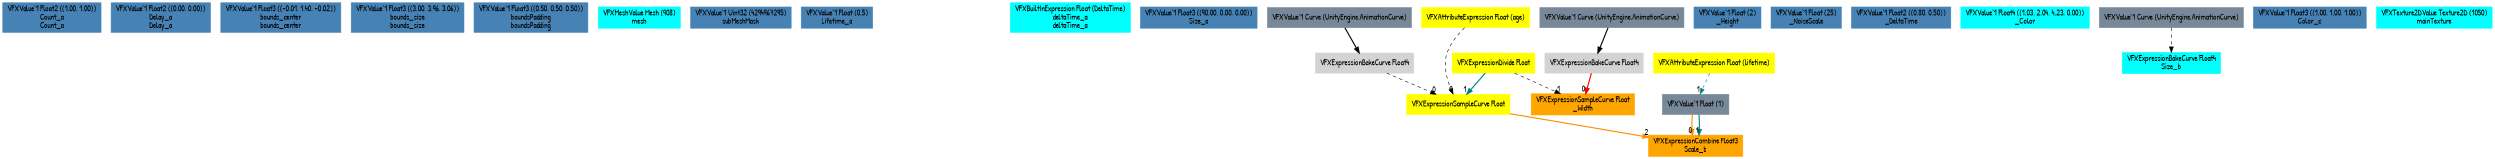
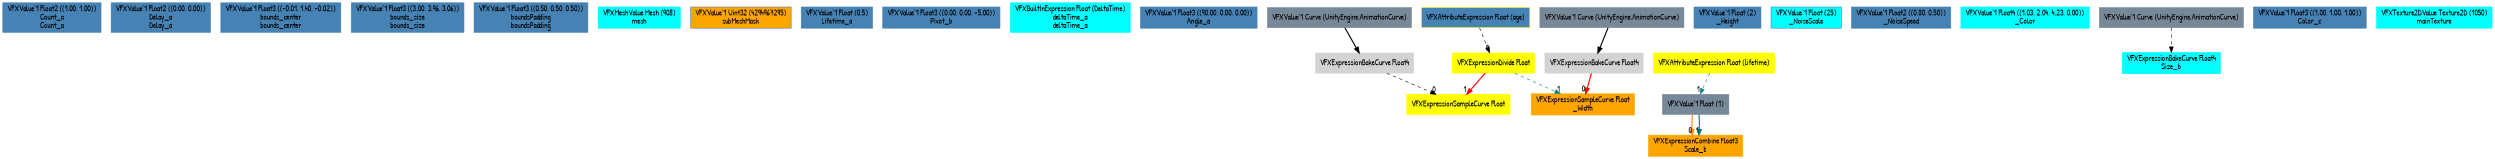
(741, 18) -> (741, 18)
none -> (941, 18)
(1199, 18) -> (1199, 18)
(1476, 18) -> (1476, 18)
(1806, 18) -> (1806, 18)
(1901, 18) -> (1901, 18)
(1446, 56) -> (1484, 38)
(1478, 82) -> (1478, 82)
(1535, 82) -> (1535, 82)
(1576, 125) -> none
